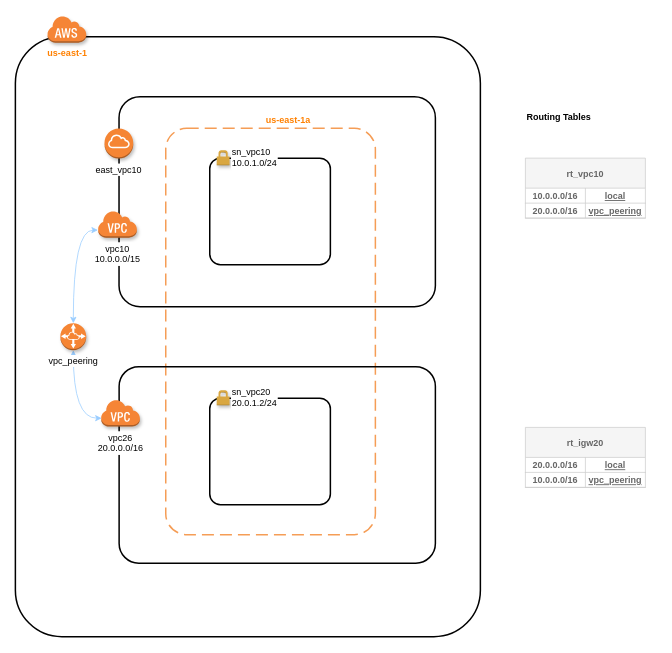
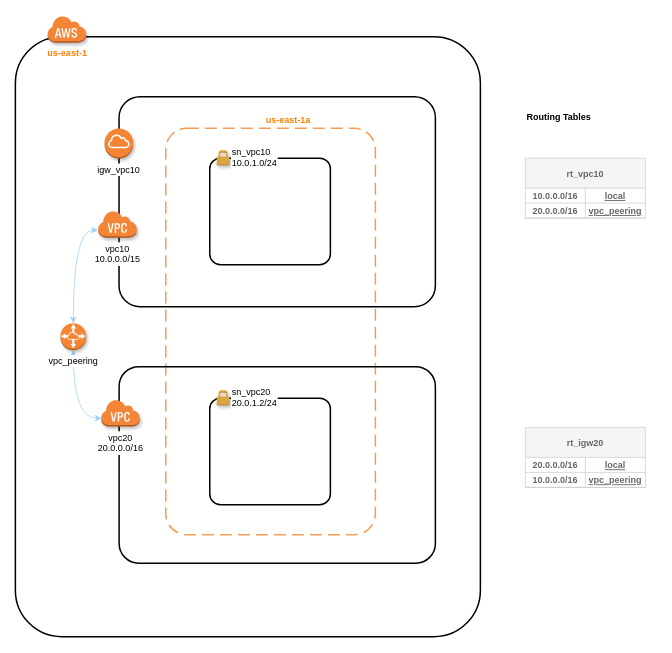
(119, 175) -> (119, 175)
(121, 442) -> (121, 442)
